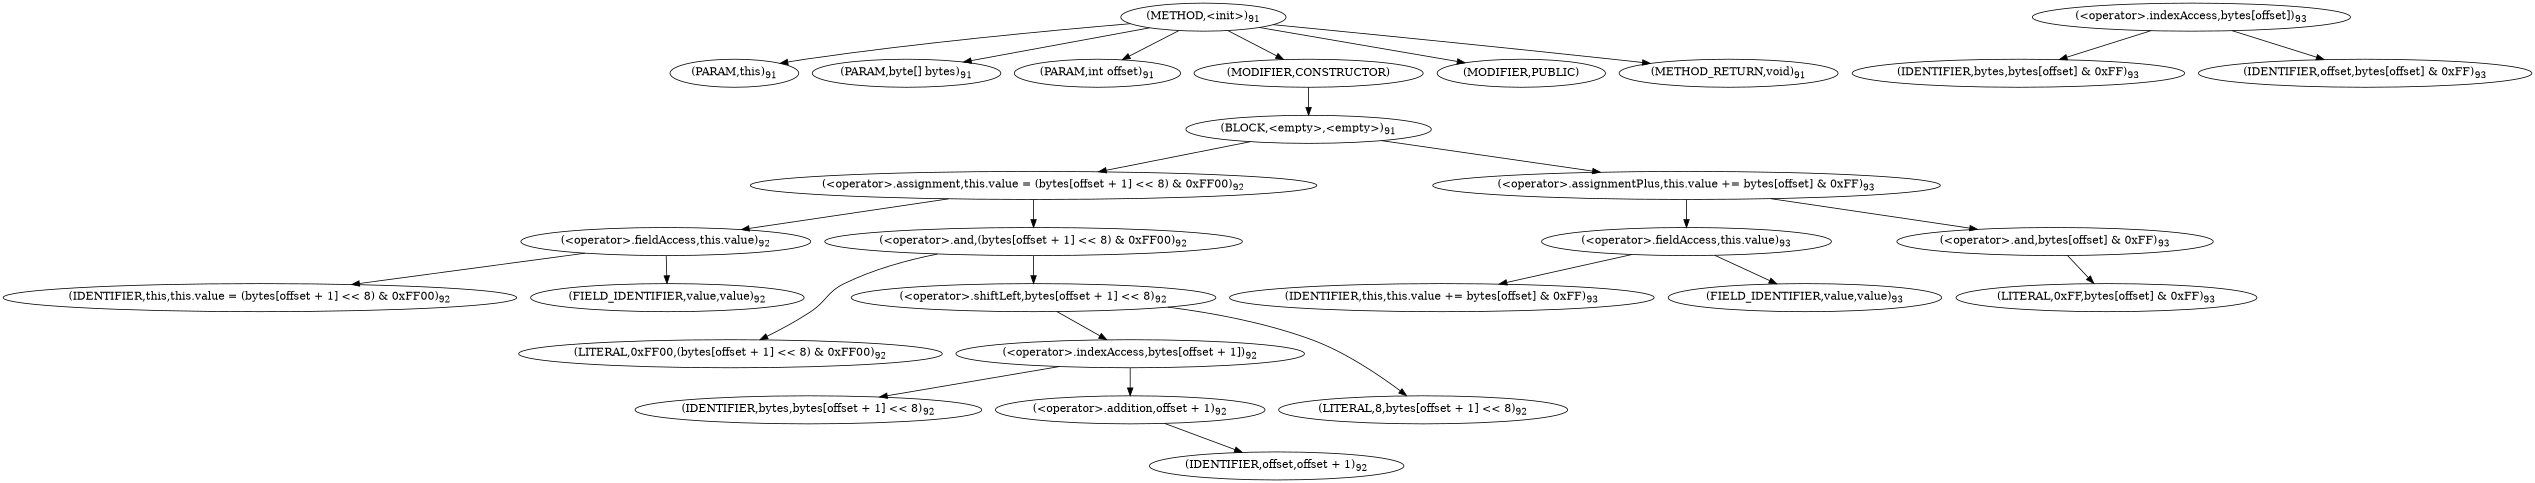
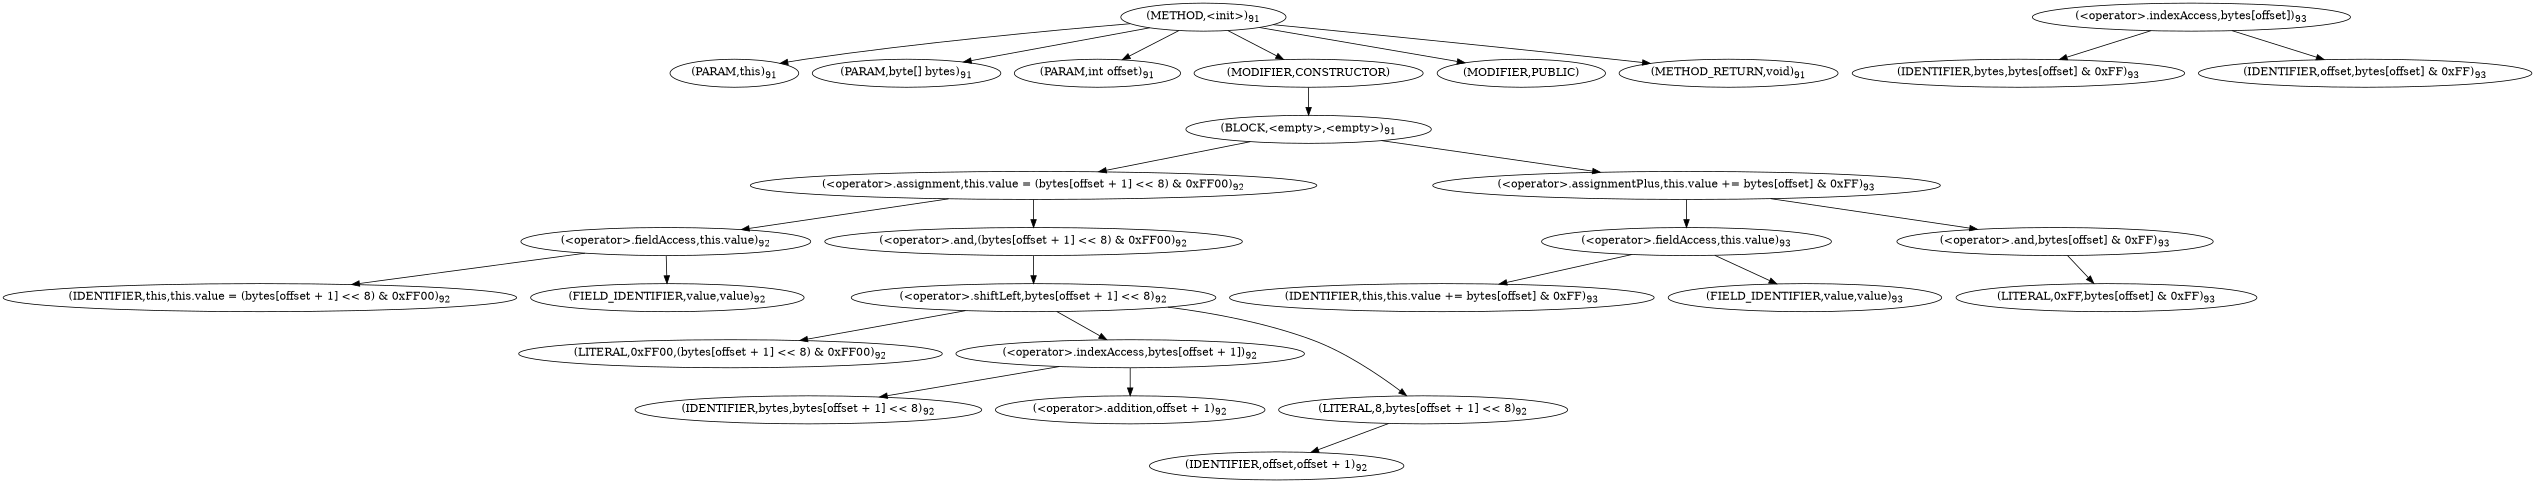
(846, 283) -> (887, 325)
(1200, 437) -> (1353, 437)
